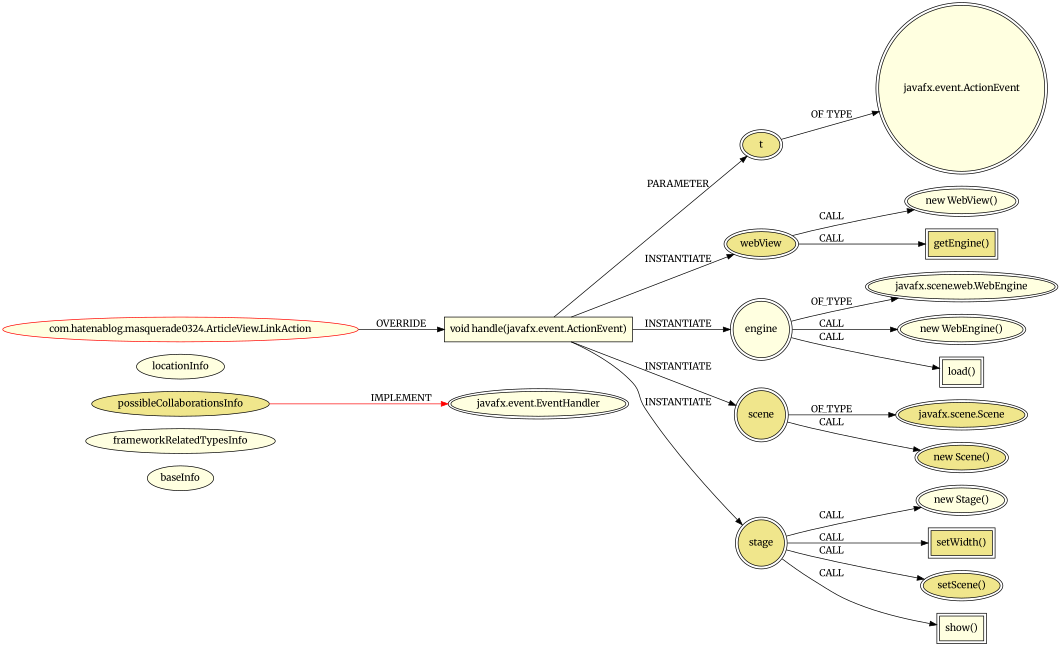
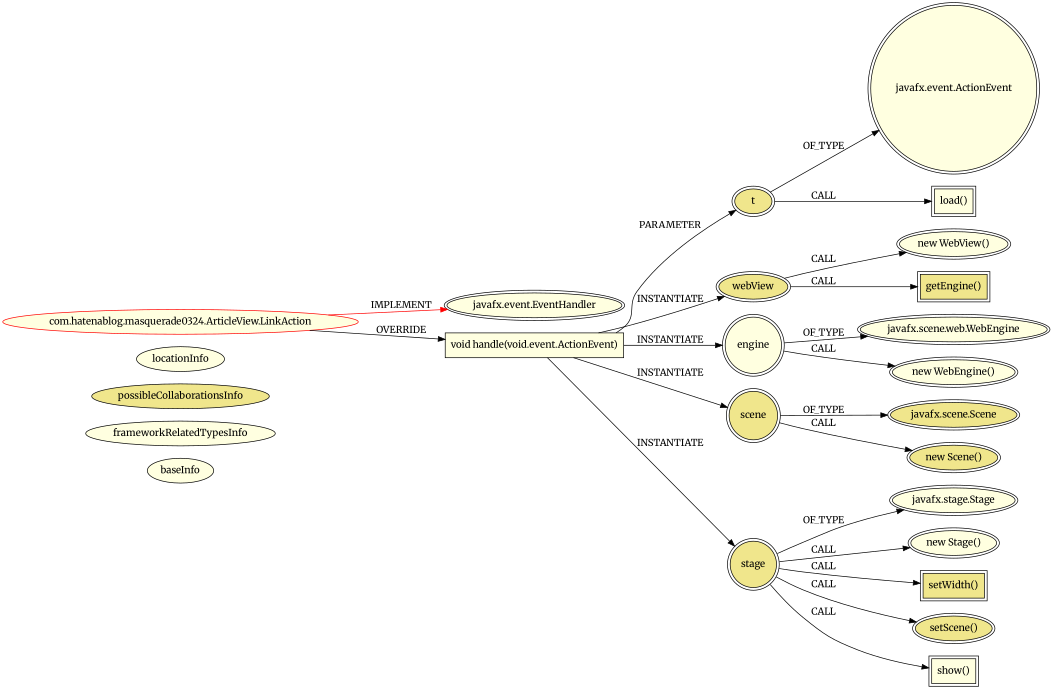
(538, 329) -> (534, 345)
(862, 354) -> (850, 201)
(355, 404) -> (384, 312)
none -> (954, 500)
